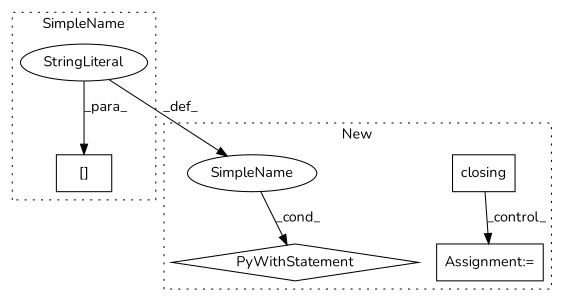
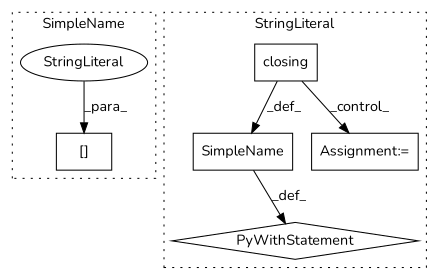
(164, 115) -> (267, 102)
(358, 135) -> (295, 24)
(252, 173) -> (243, 152)
(298, 218) -> (289, 196)
